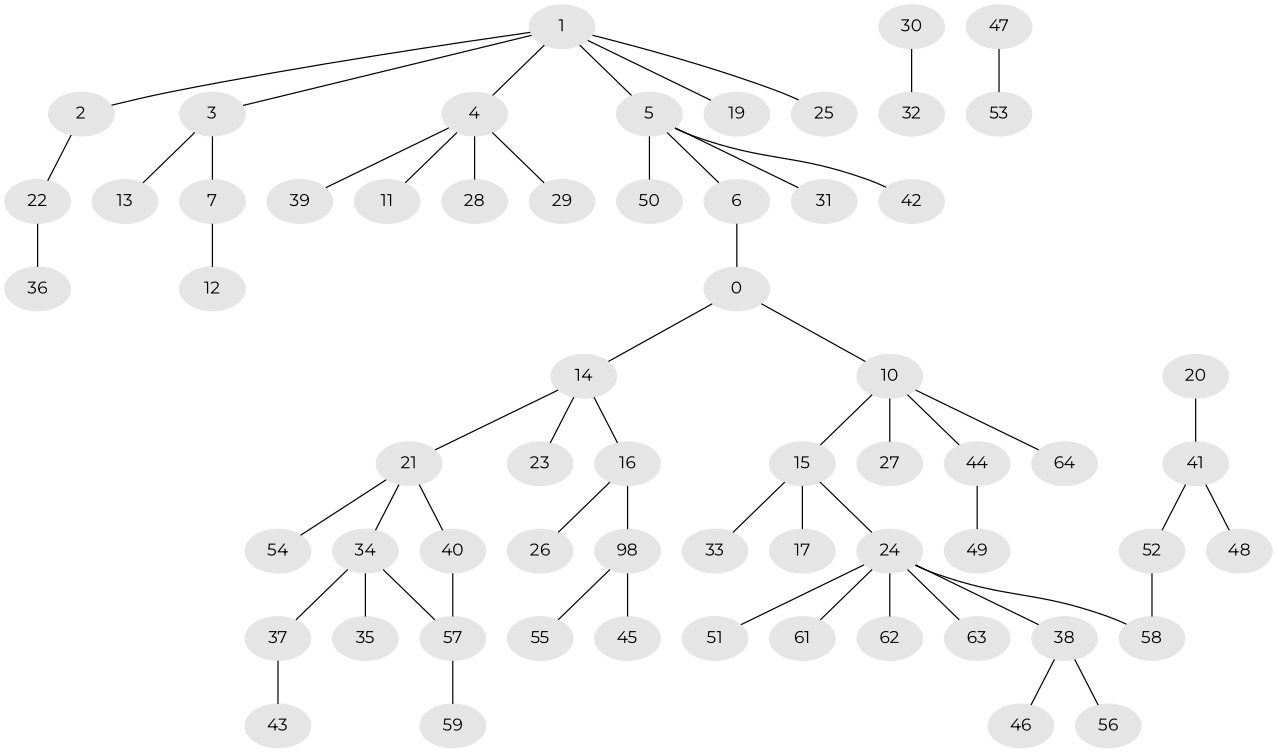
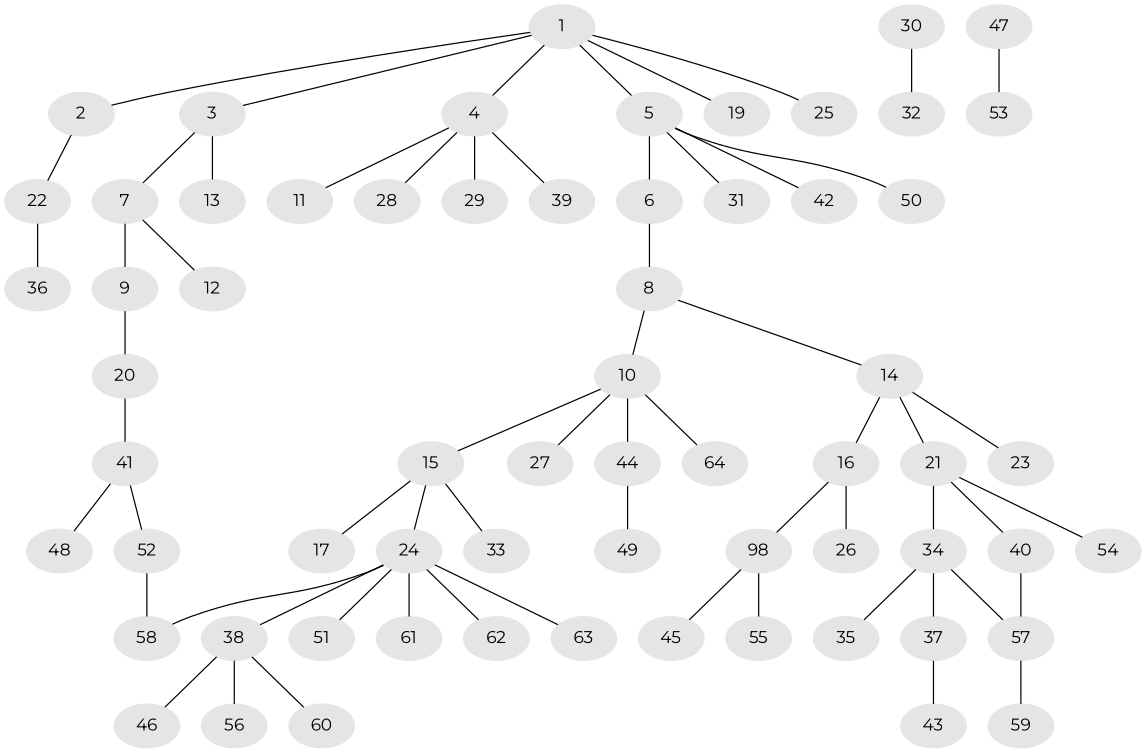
none -> (125, 289)
(737, 289) -> (649, 289)
none -> (322, 726)
